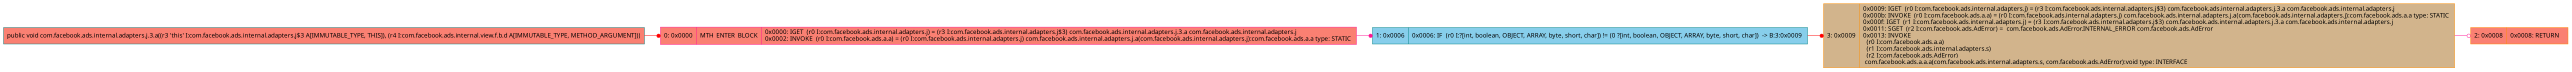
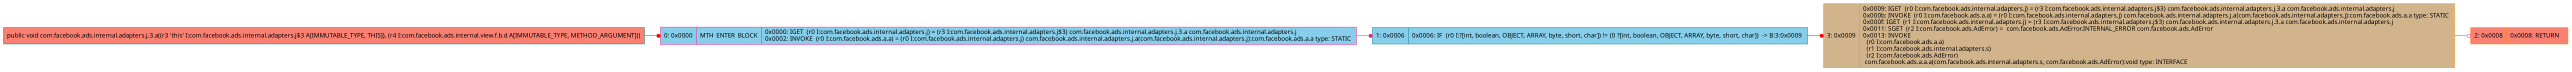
(1008, 36) -> (1008, 36)
